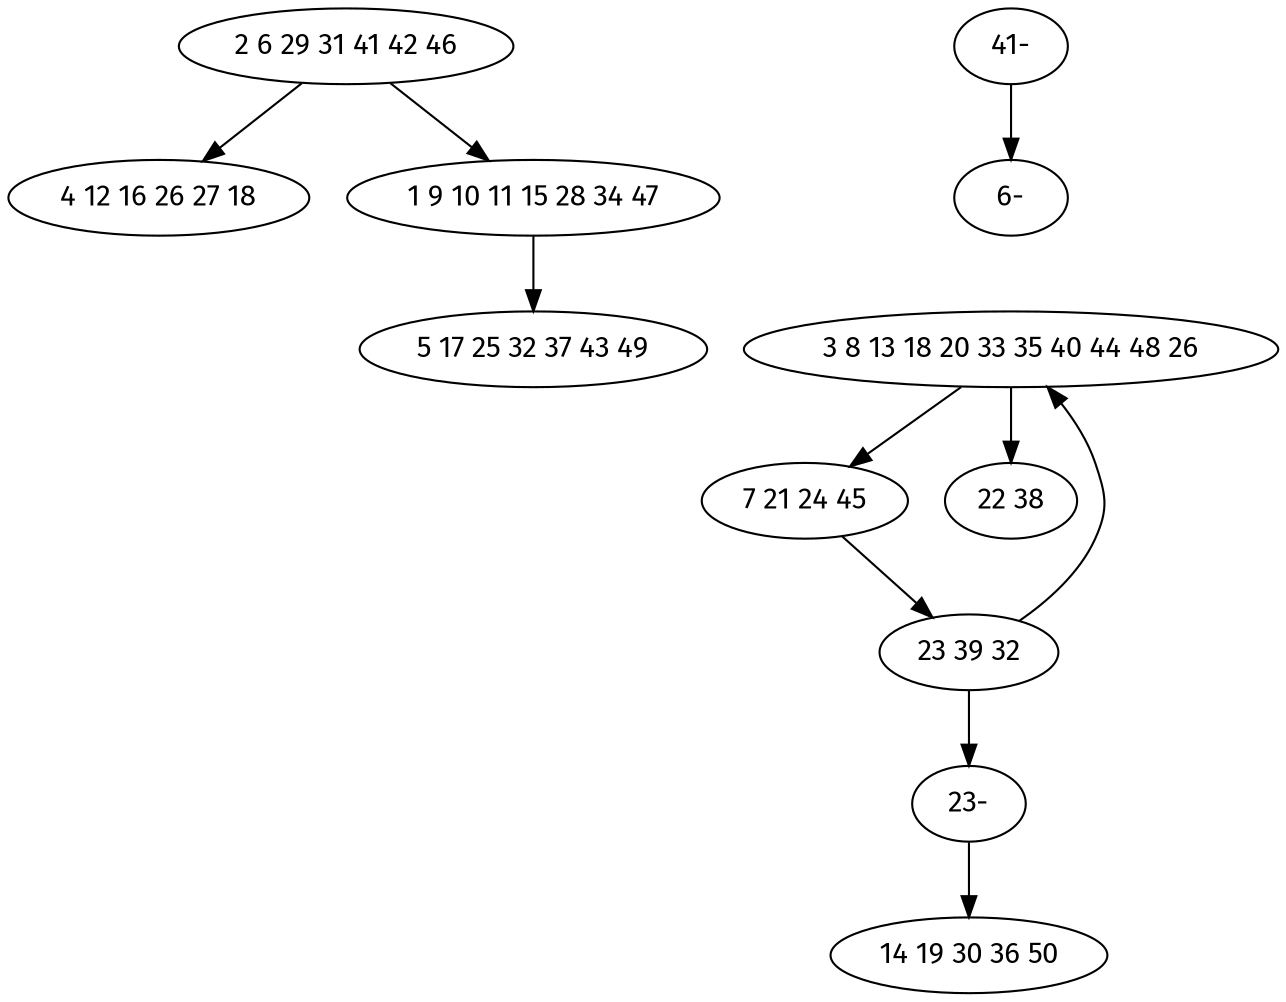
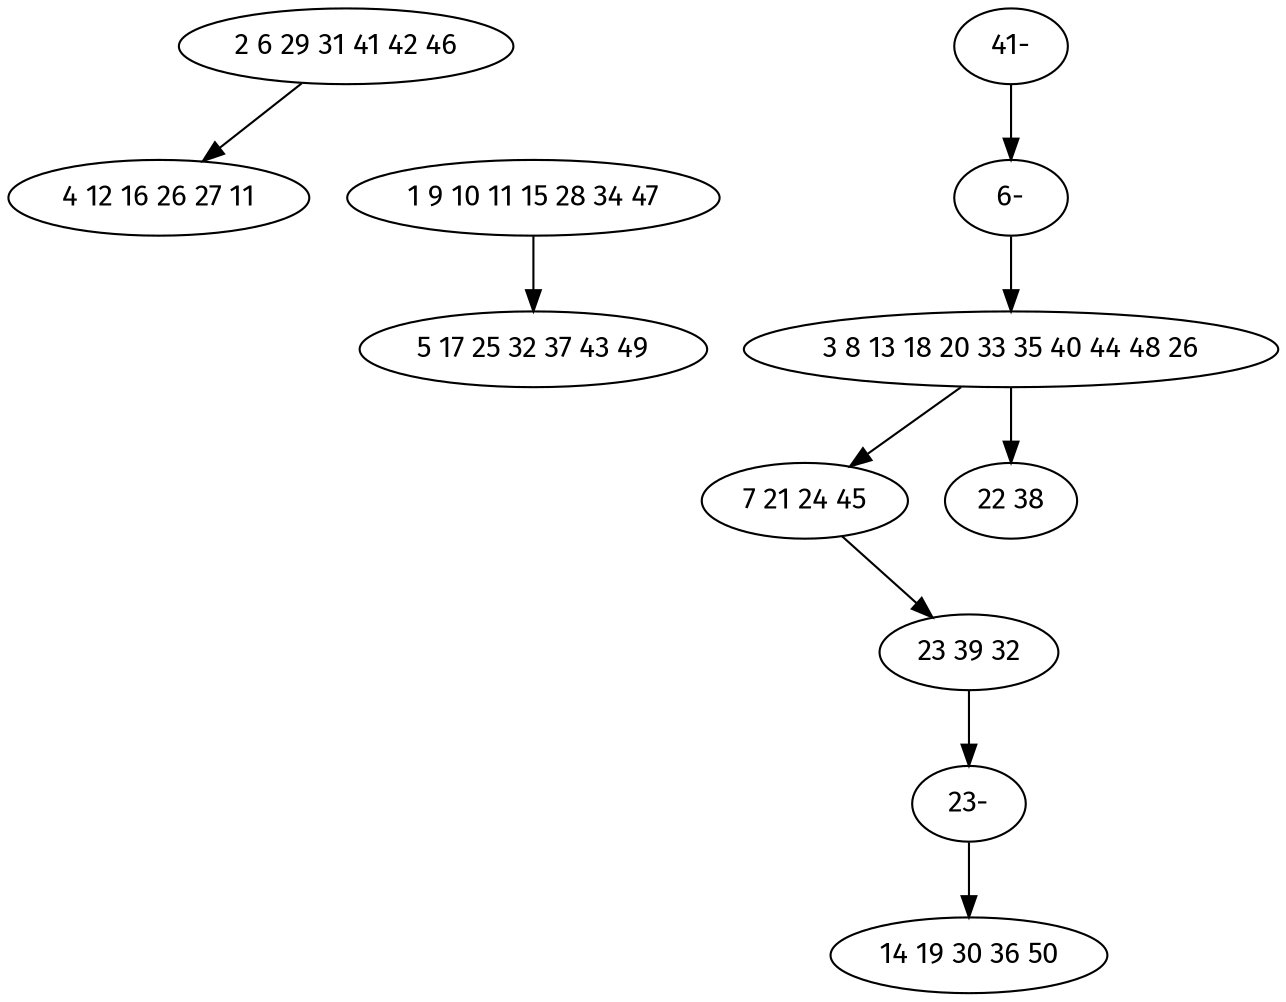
(431, 115) -> none
(159, 198) -> (159, 198)
(1101, 523) -> (1011, 263)
